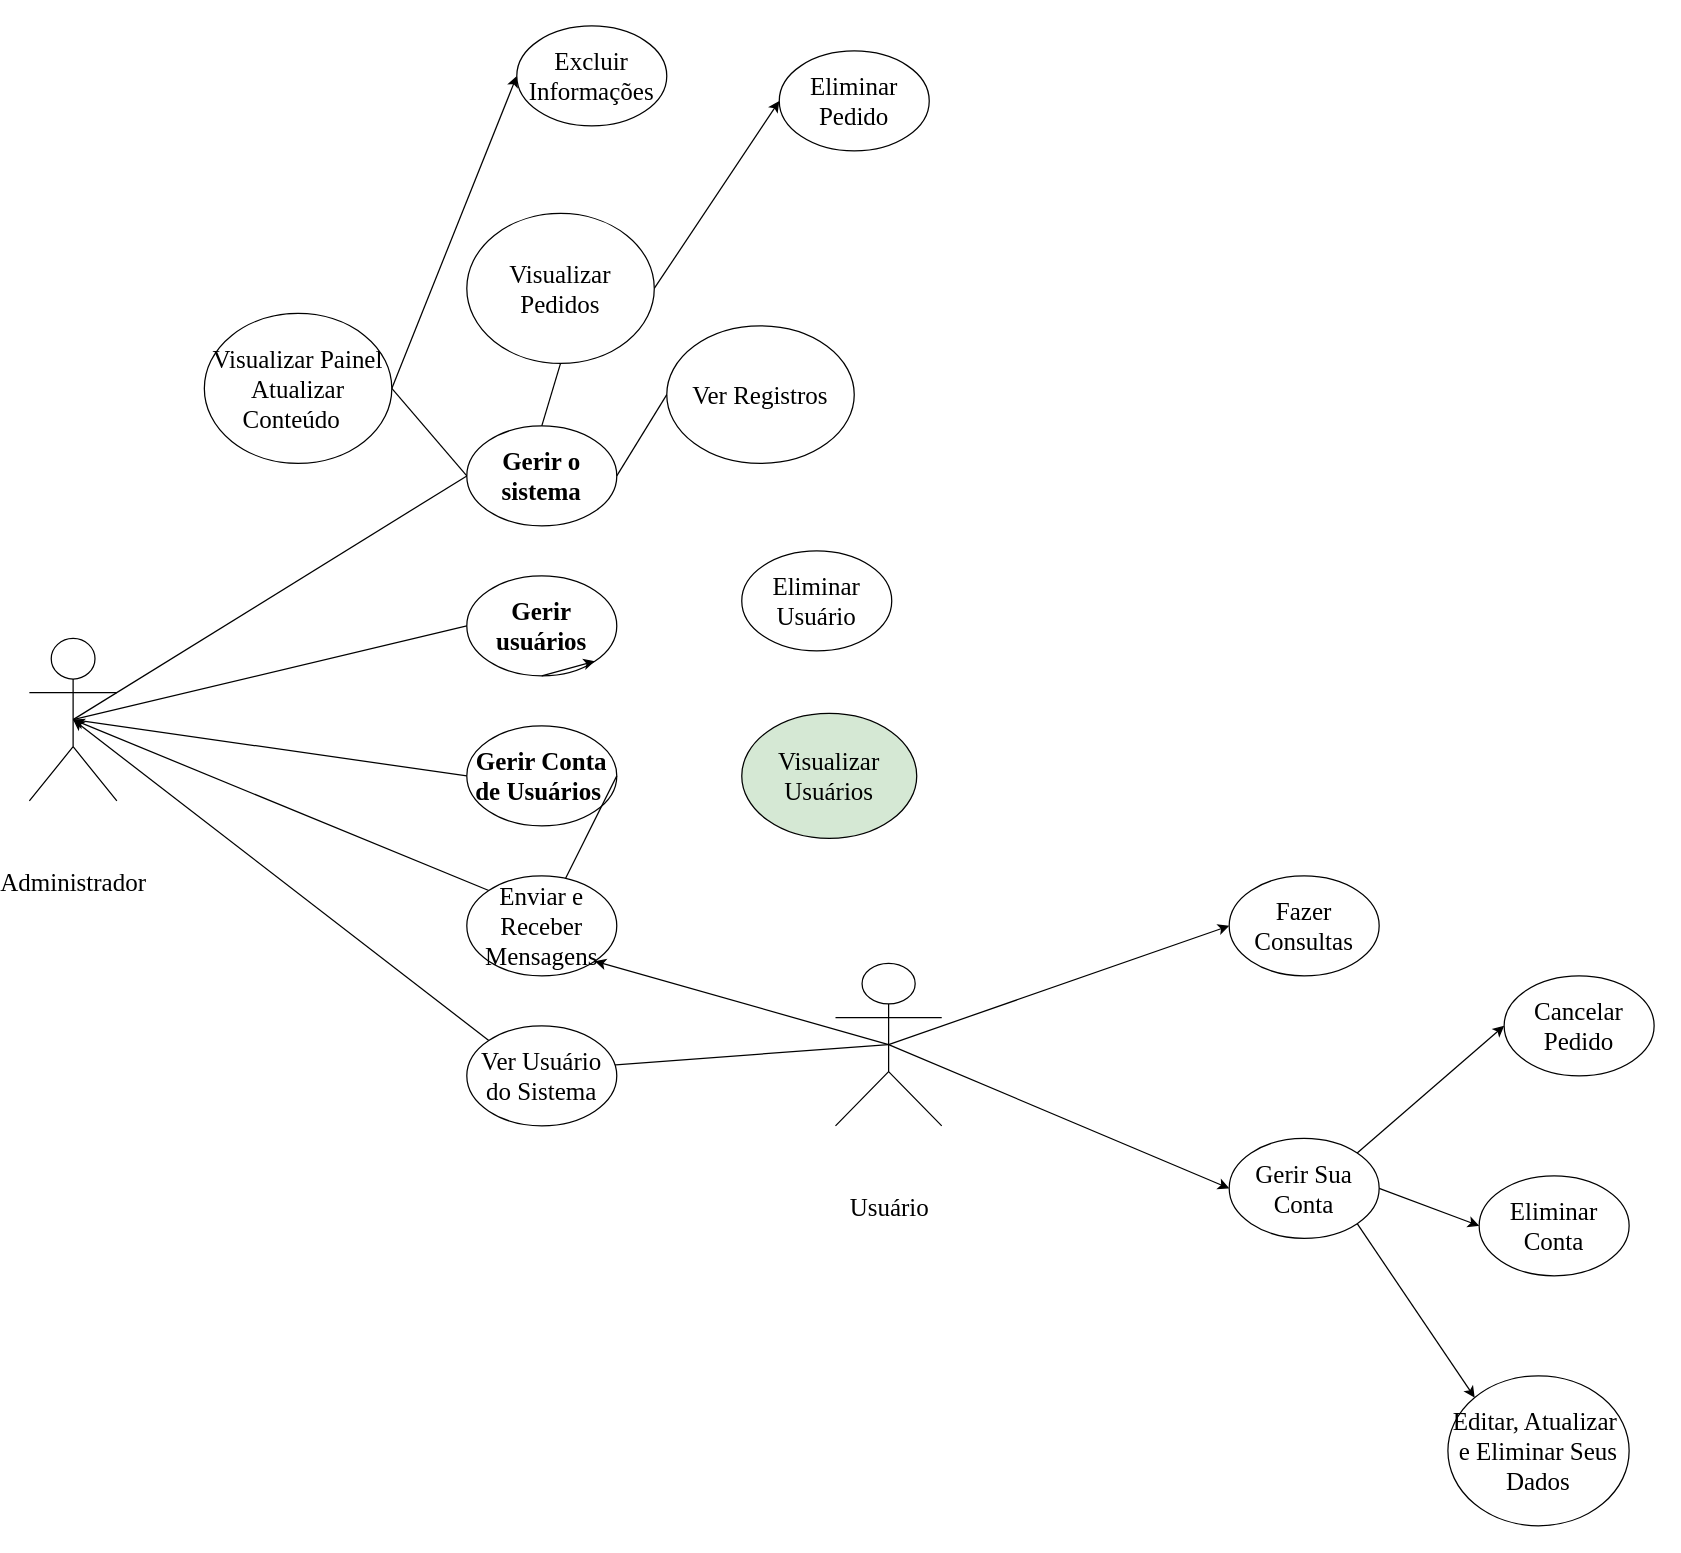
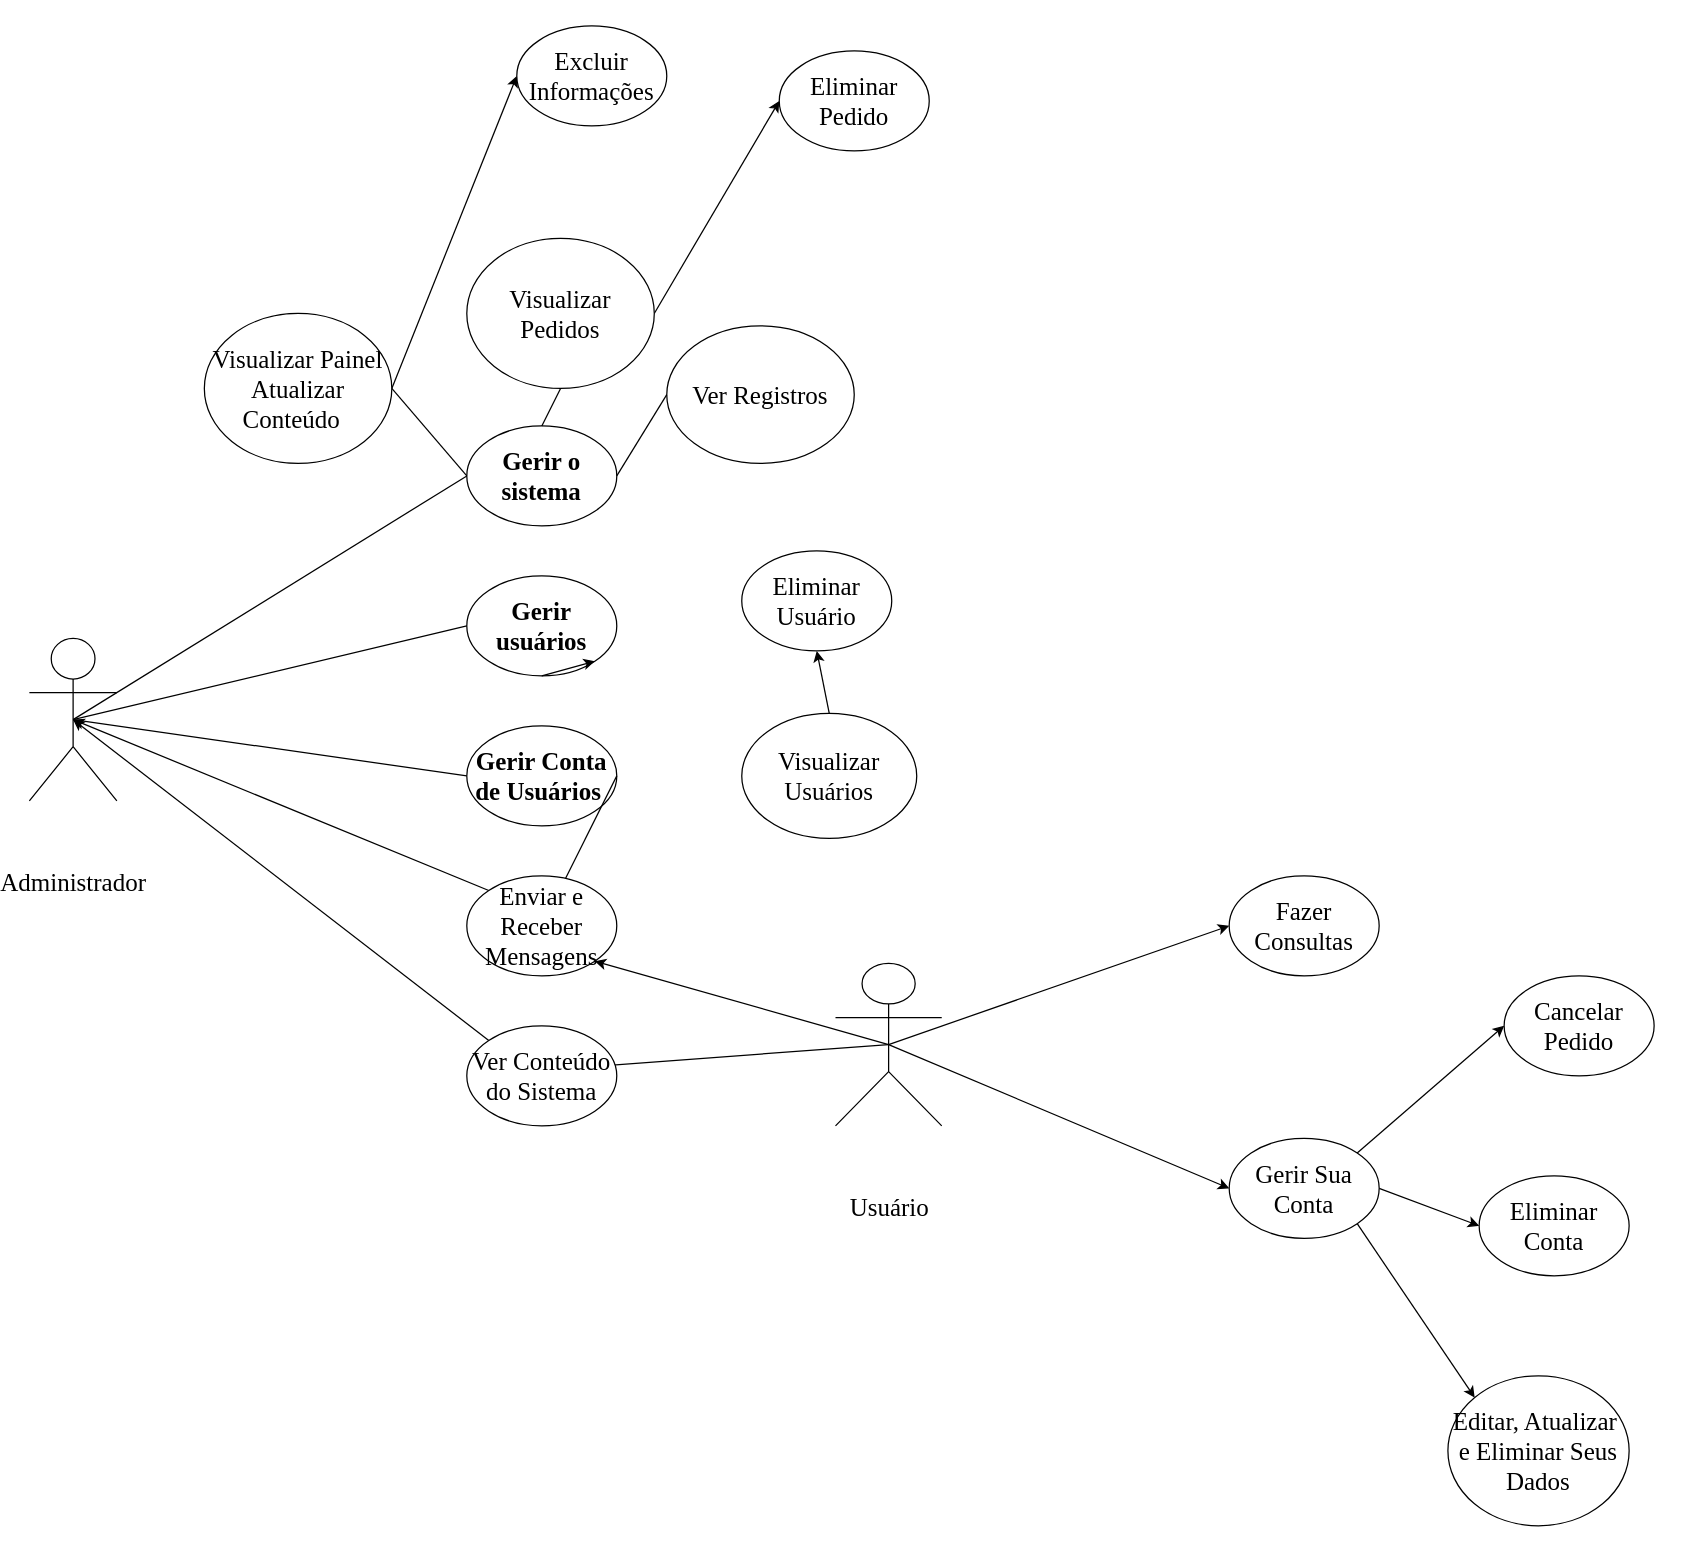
(561, 288) -> (561, 313)
none -> (824, 686)
(829, 776) -> (829, 776)
(542, 1076) -> (542, 1076)
